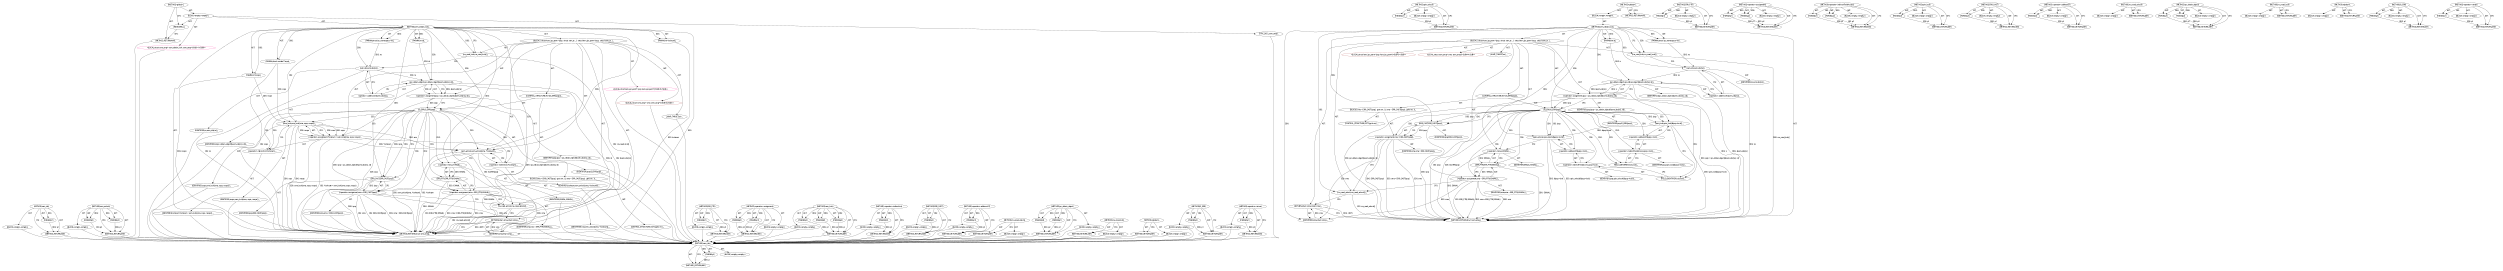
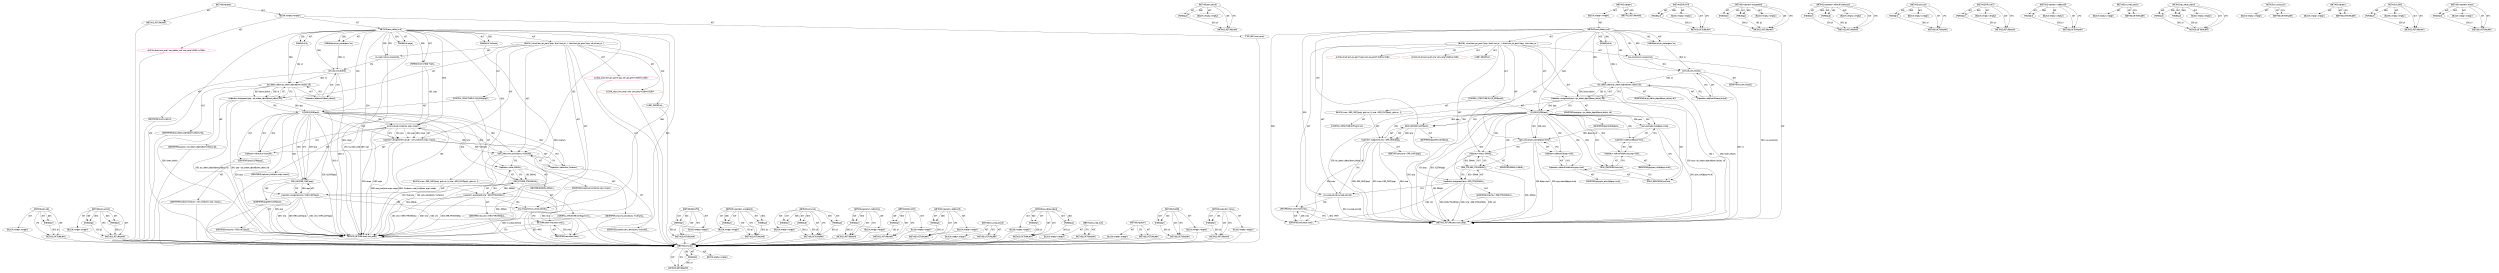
(179, 27) -> none
(265, 103) -> none
